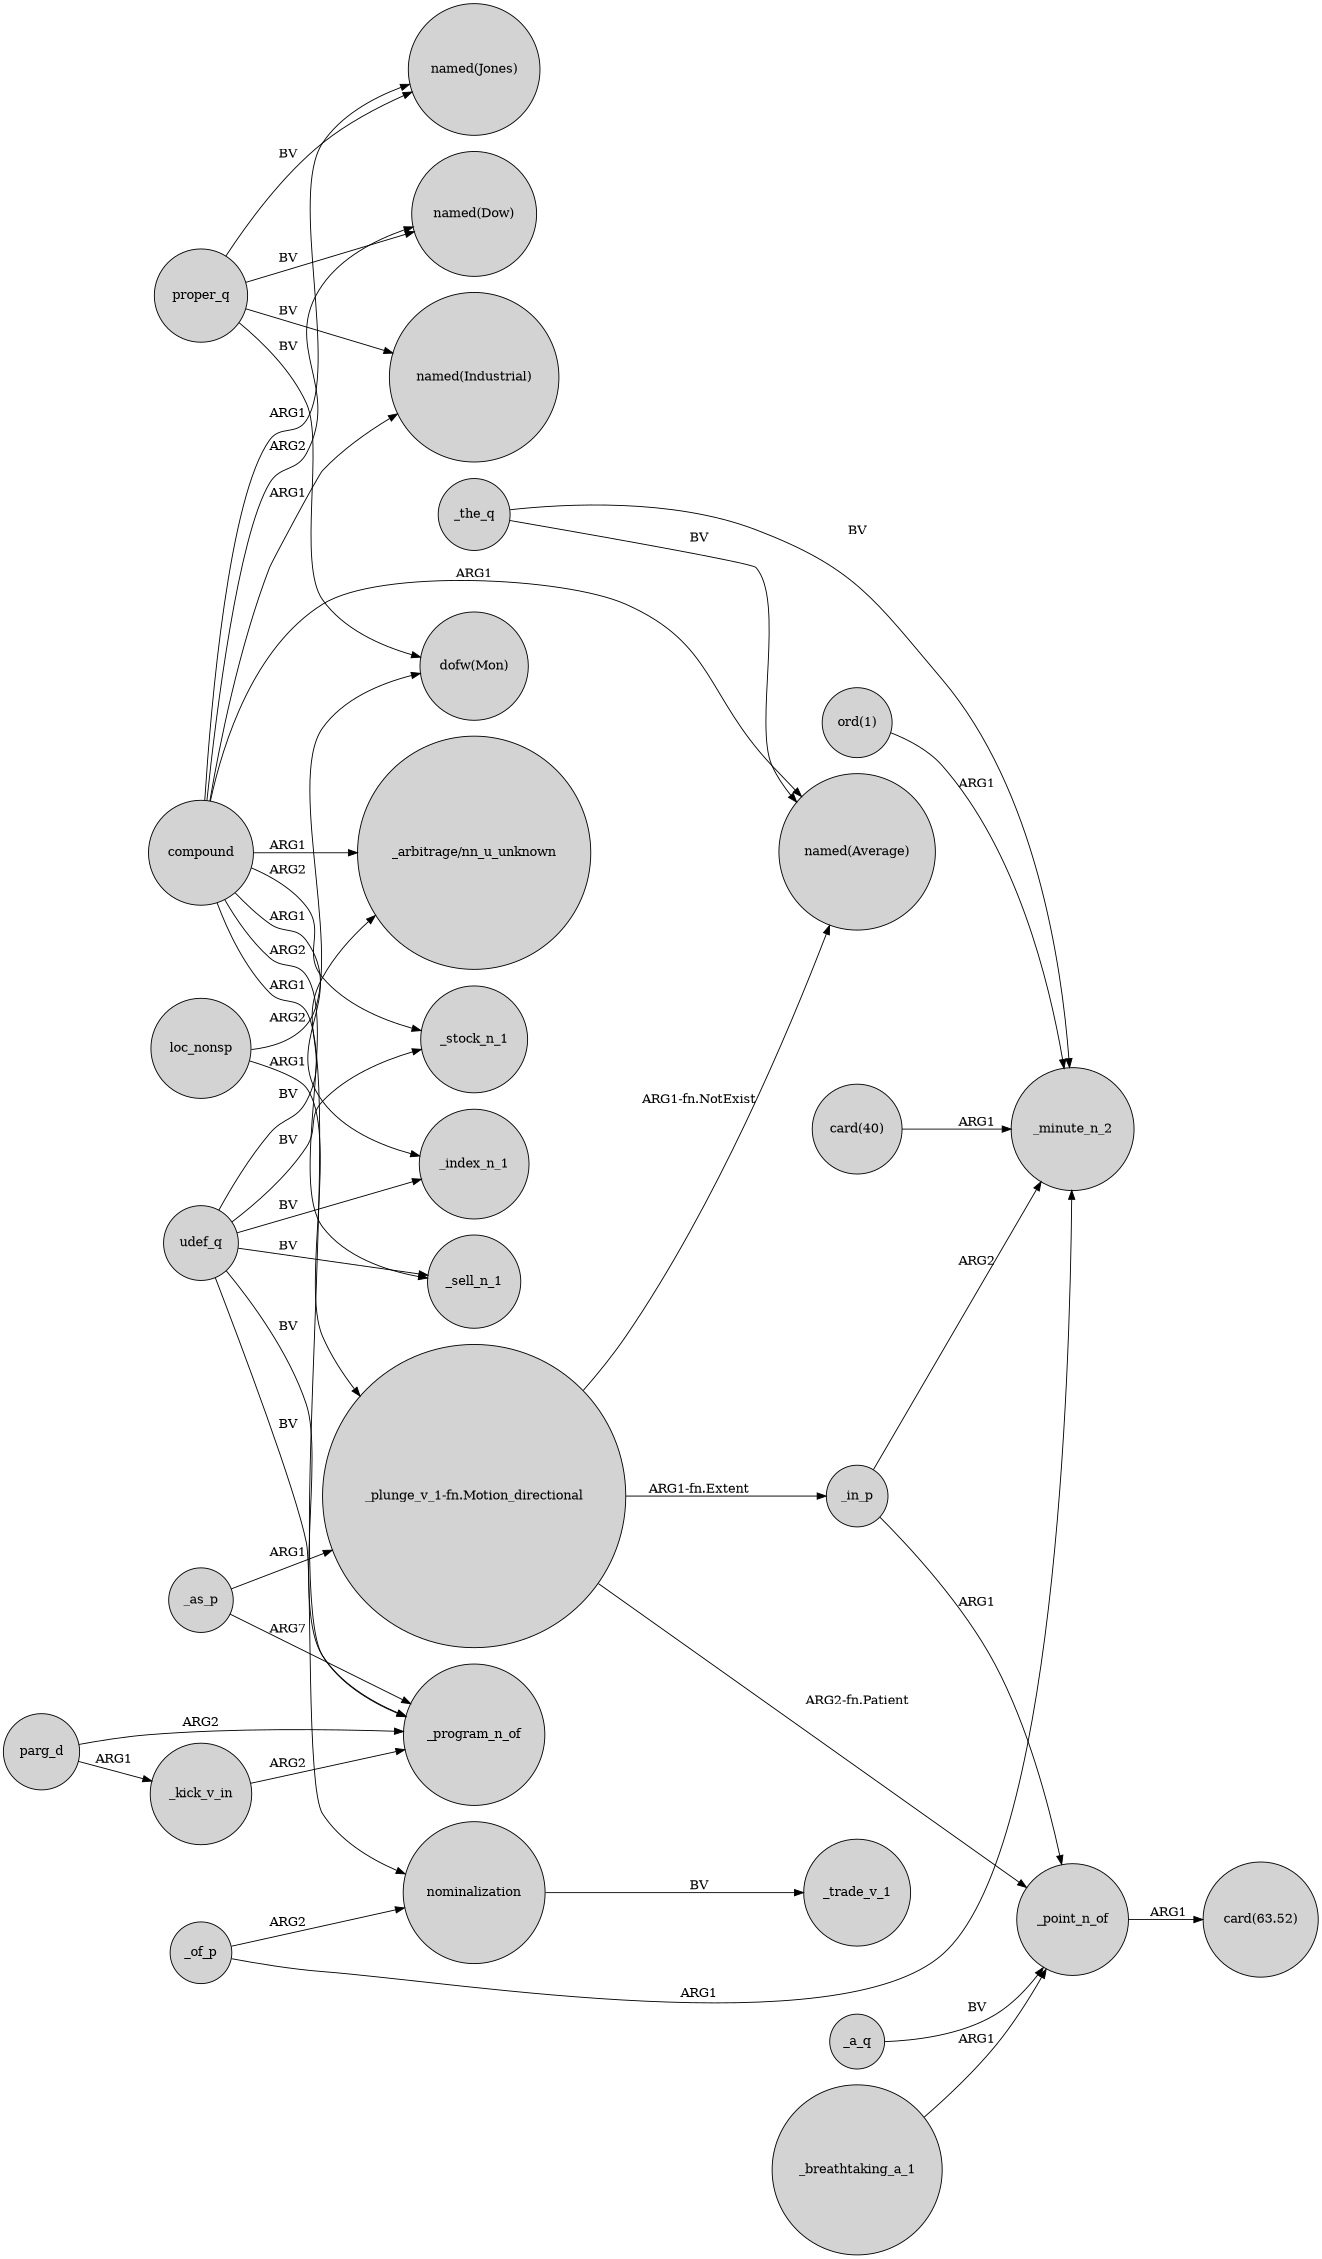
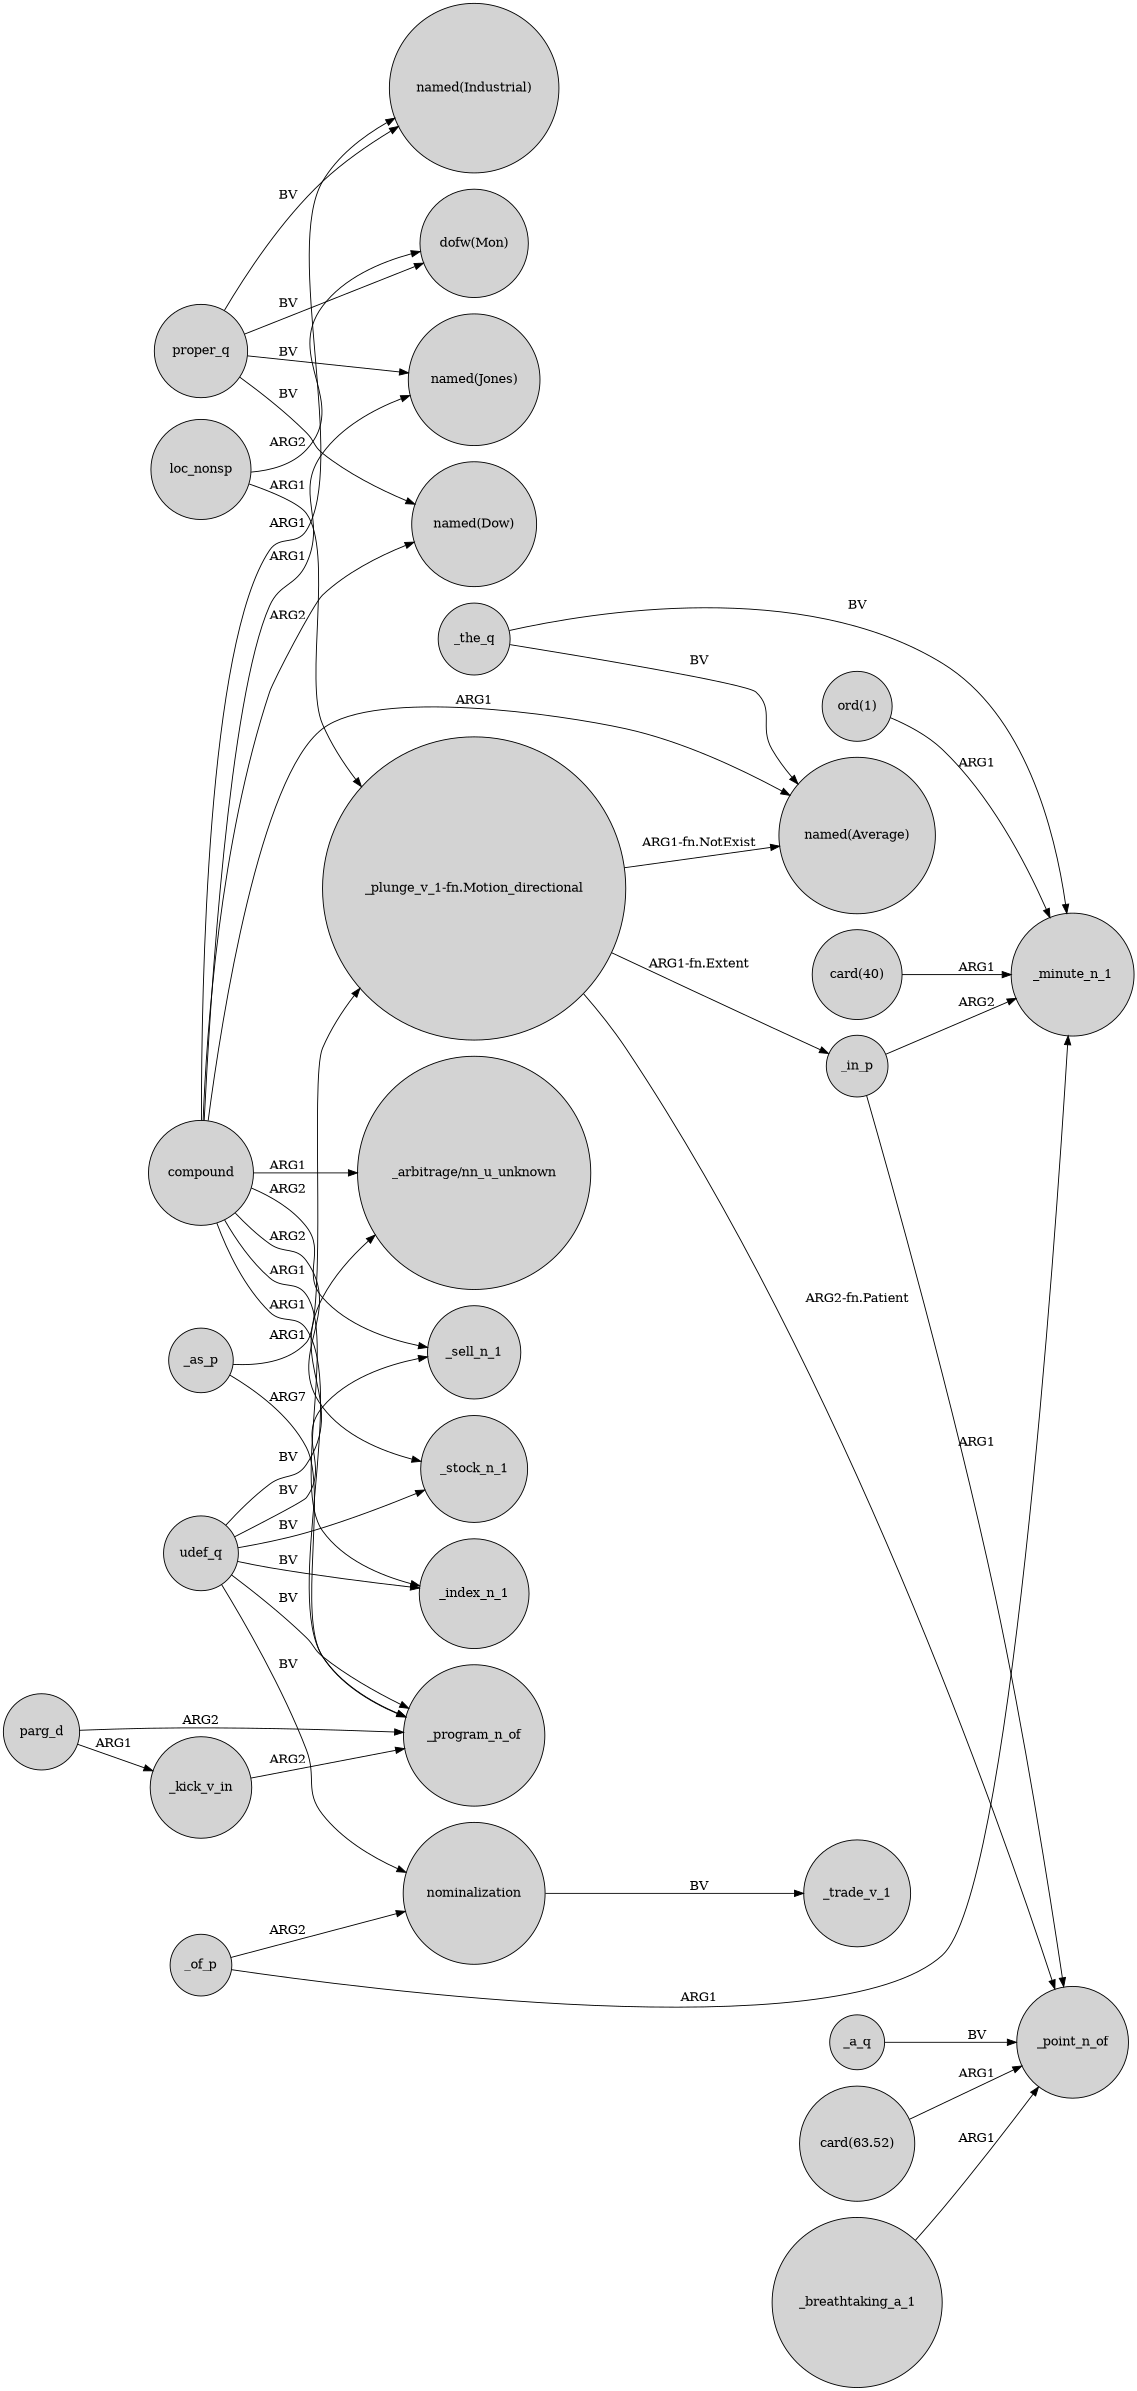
(1073, 1129) -> (1073, 975)
(1161, 1920) -> (961, 2095)
